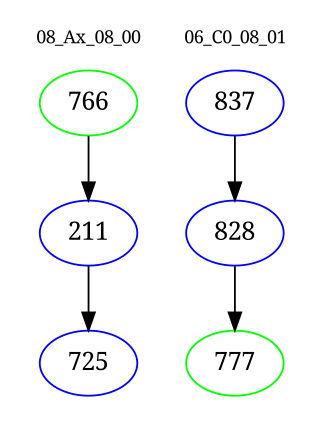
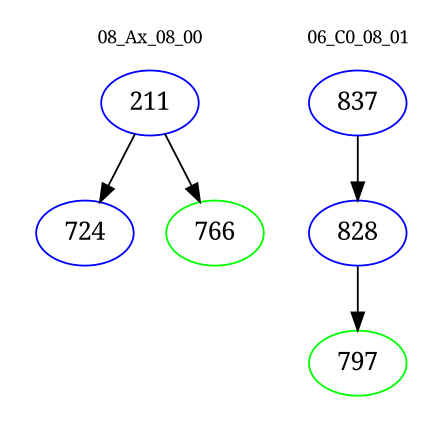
(89, 159) -> (178, 160)
(89, 363) -> (85, 233)
(235, 363) -> (358, 363)
